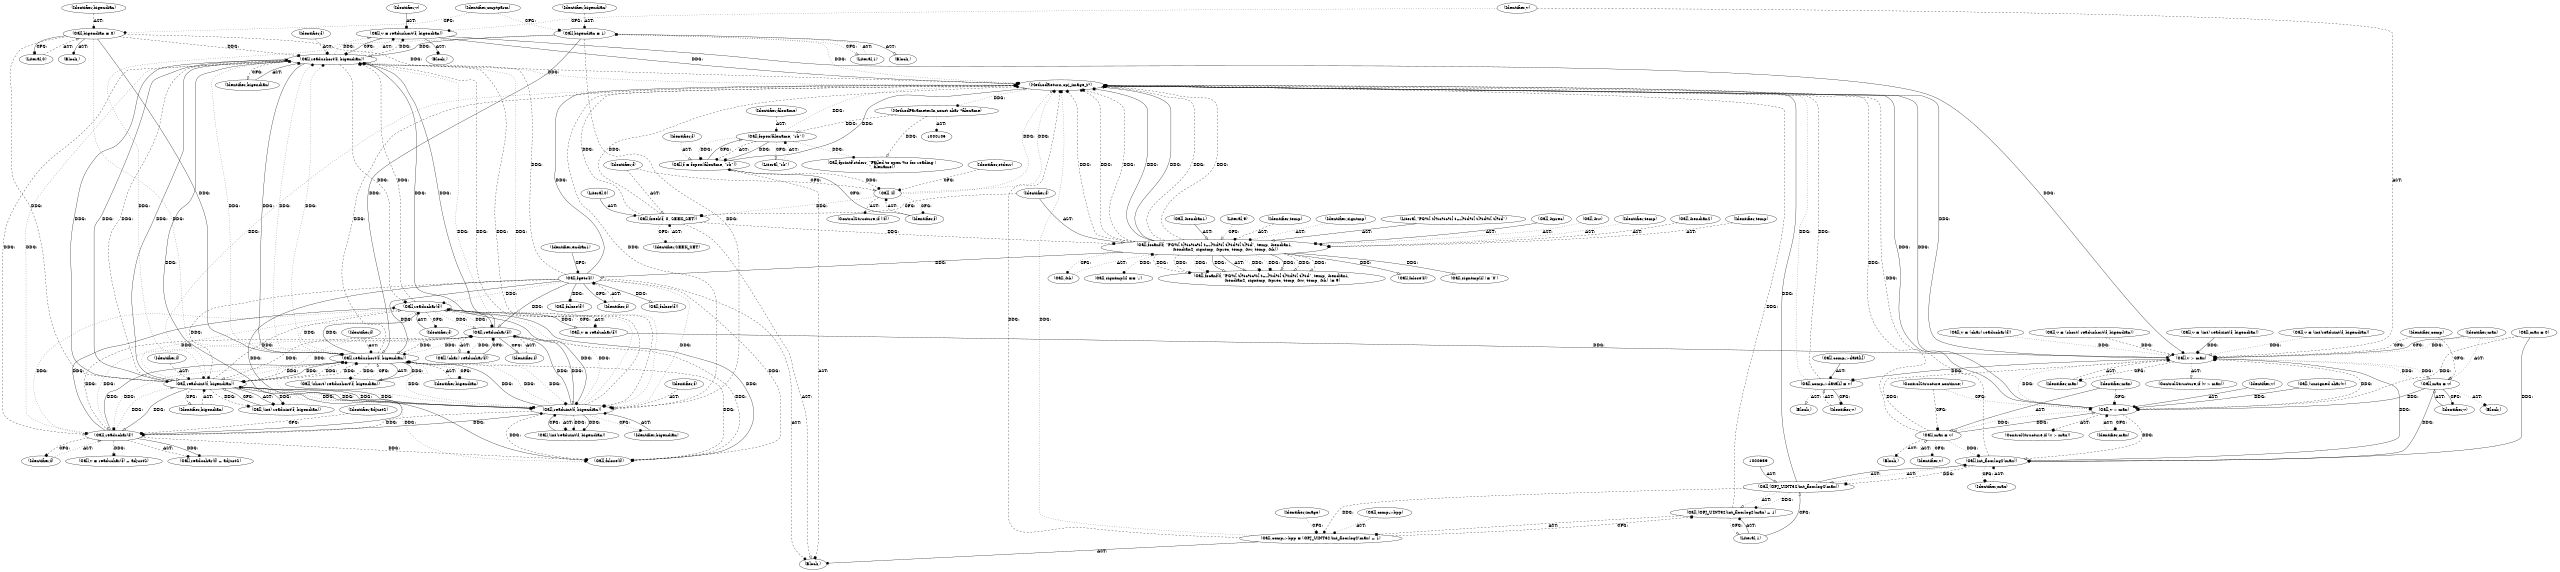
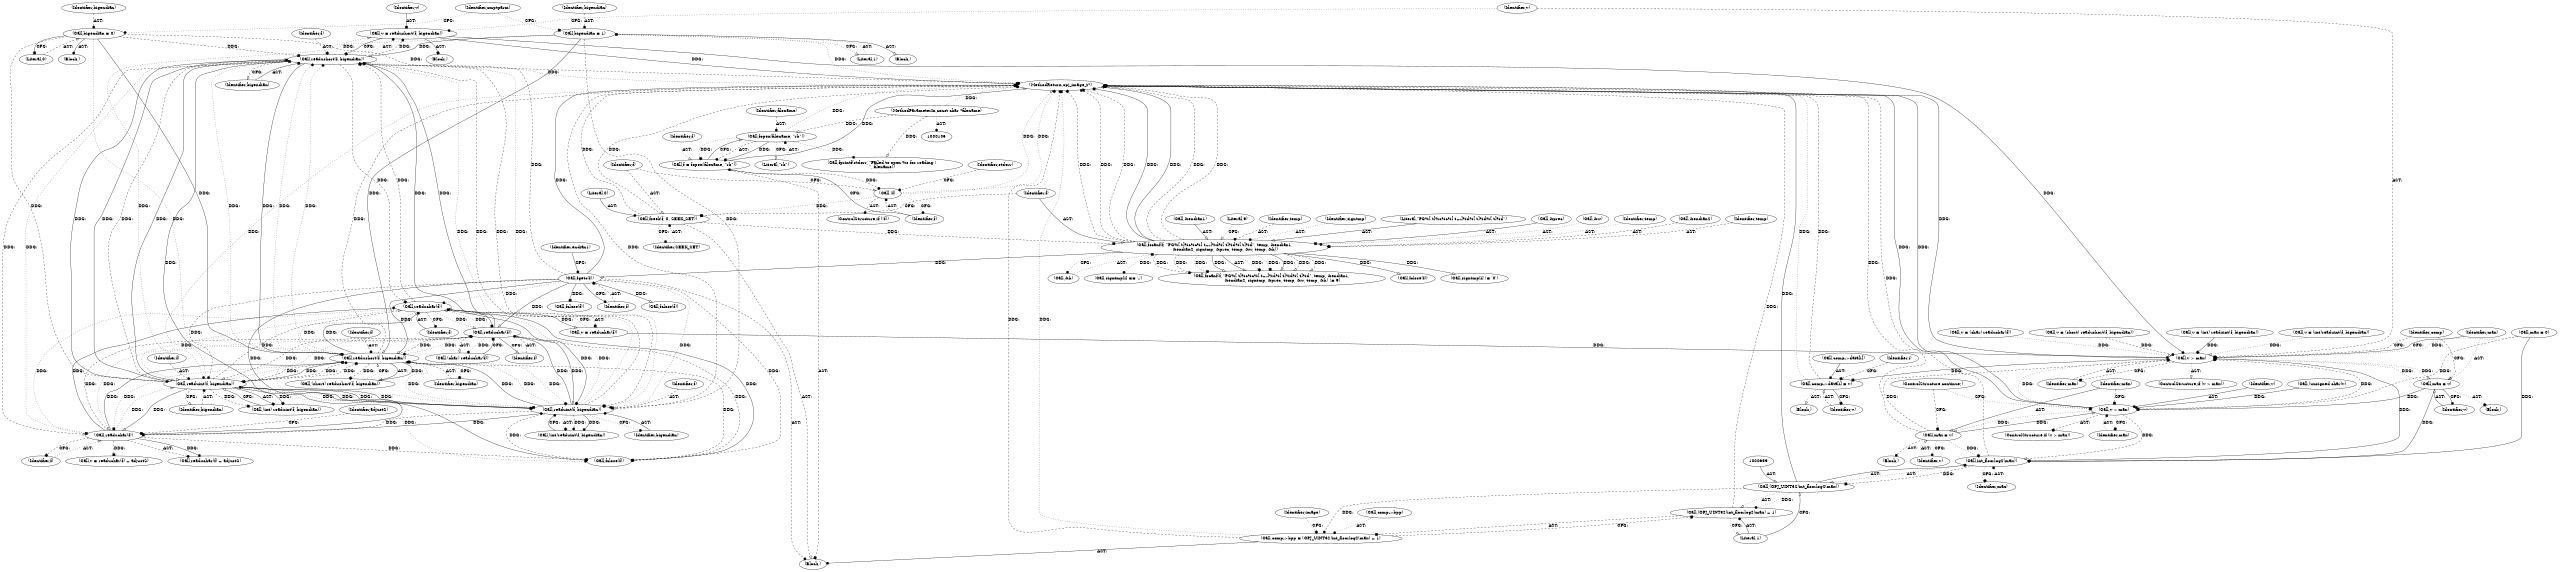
(995, 96) -> (990, 90)
none -> (1899, 358)
